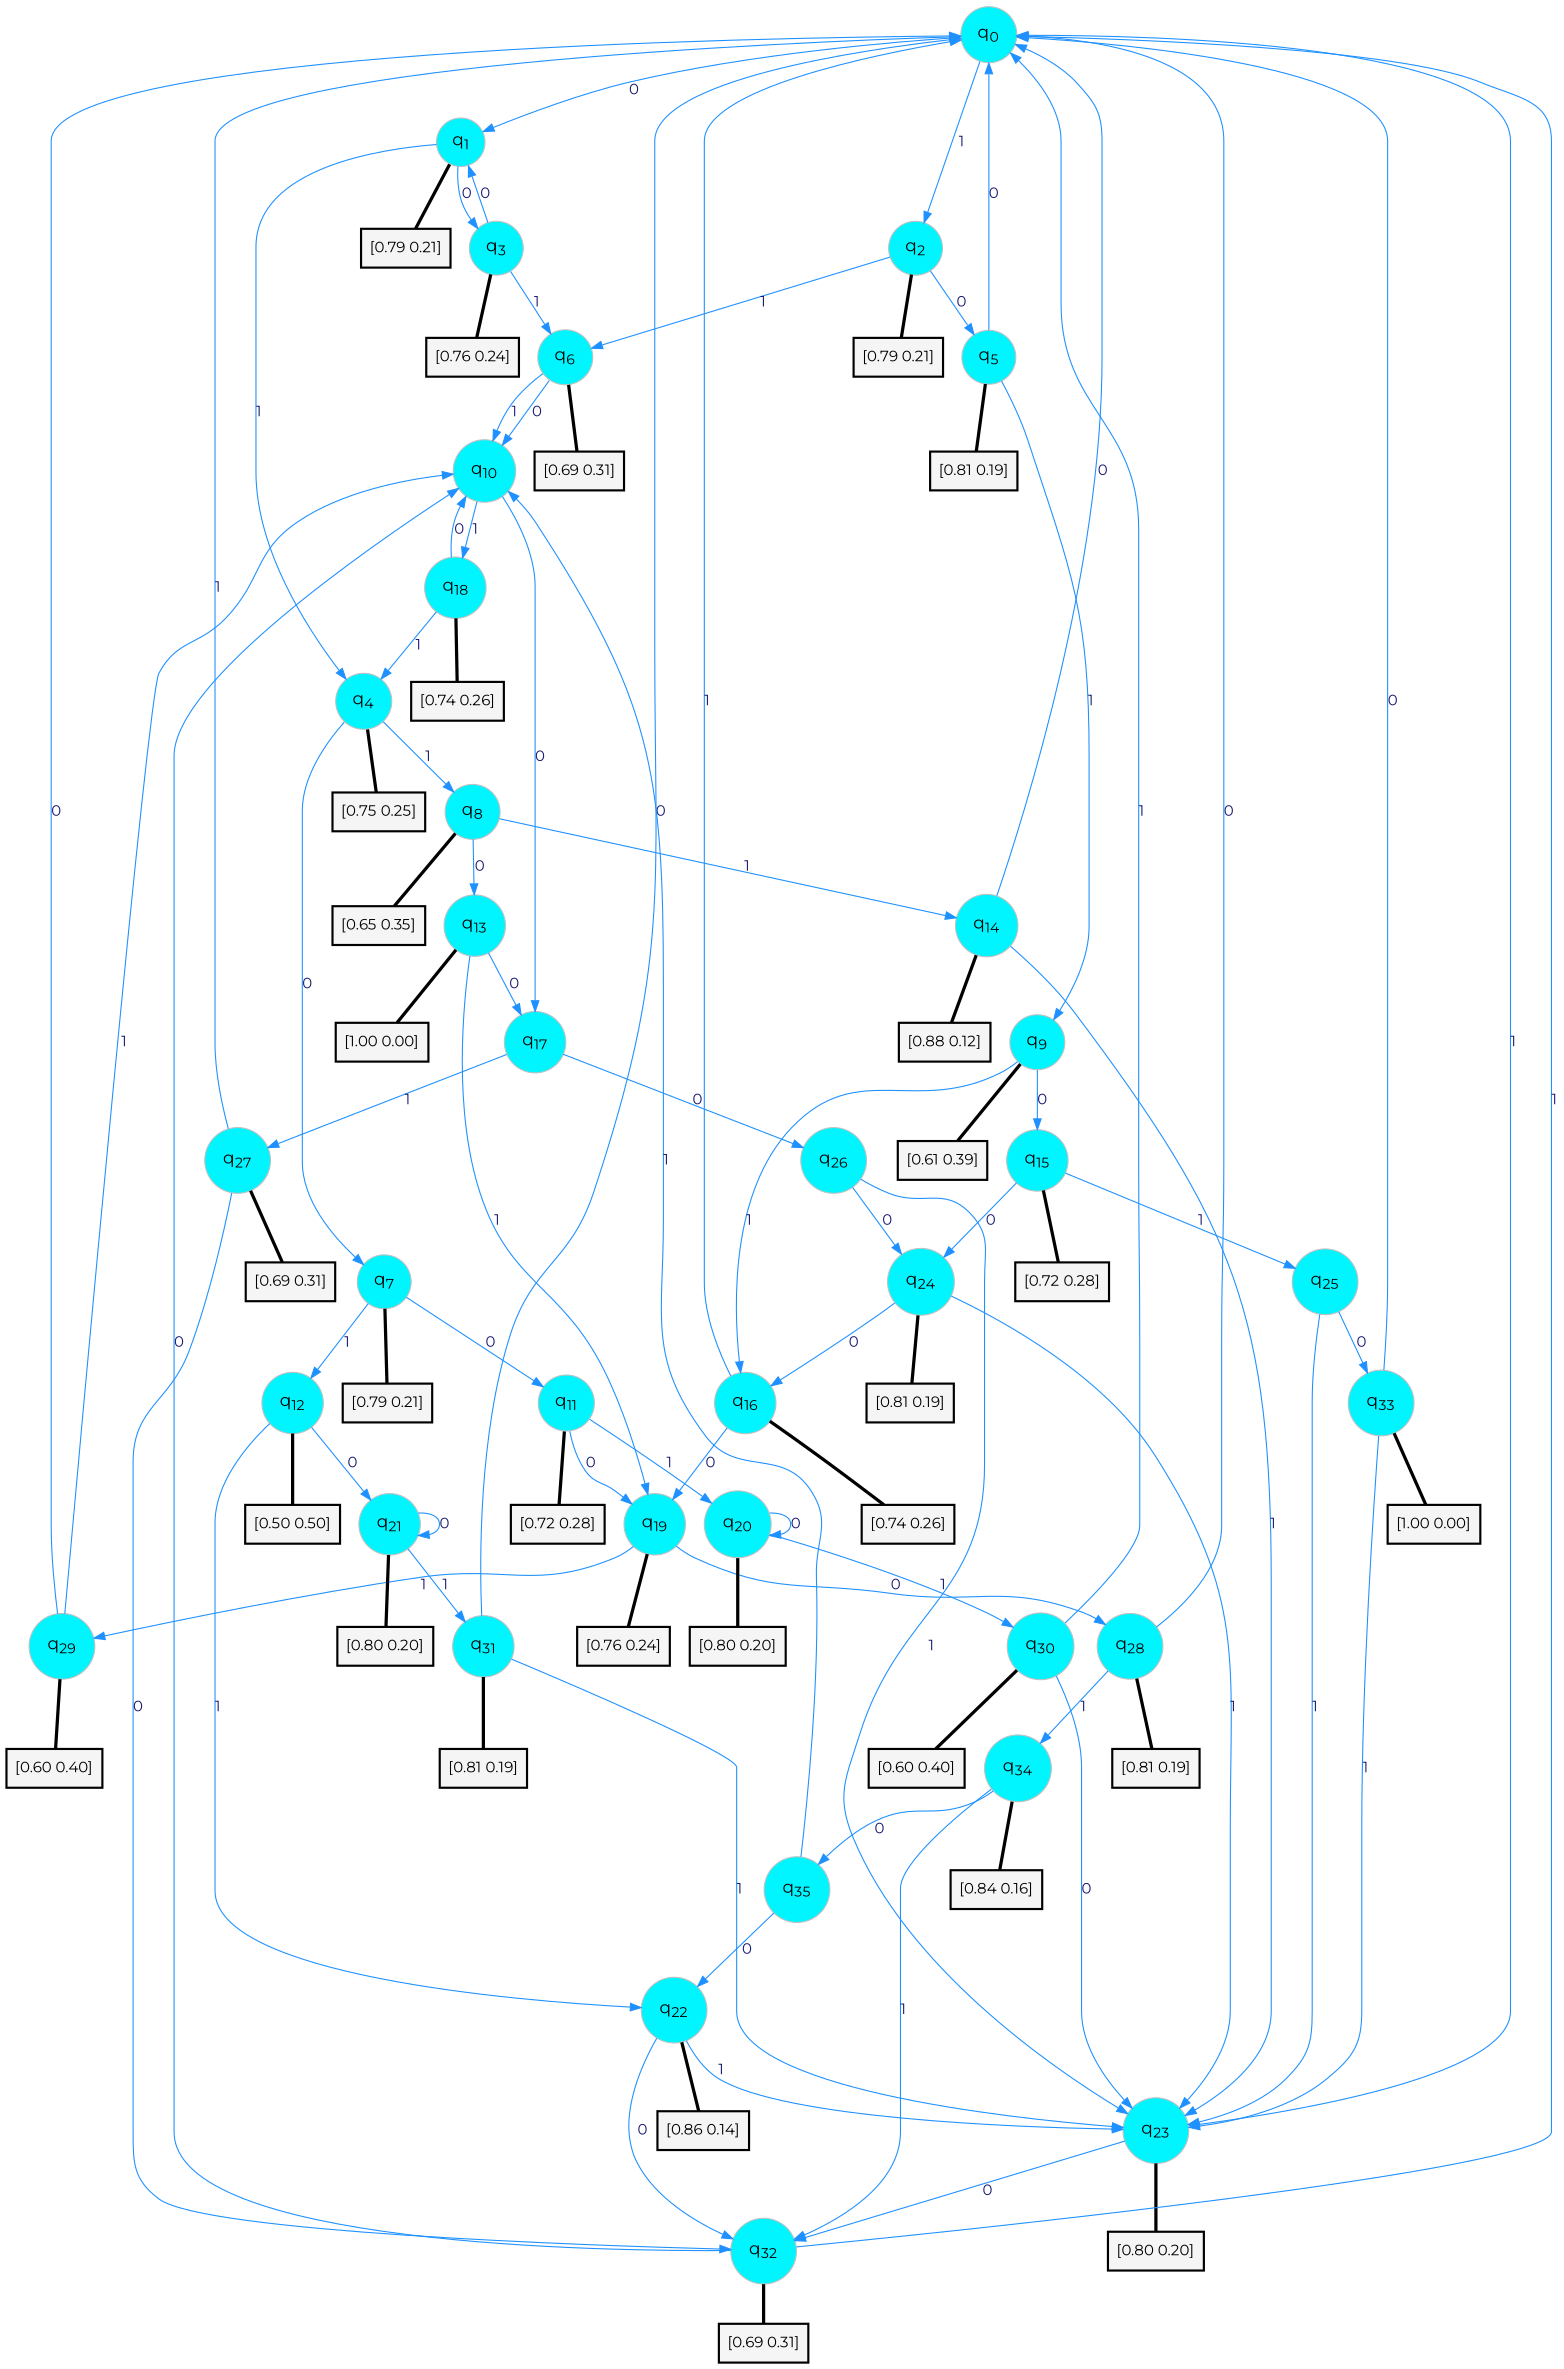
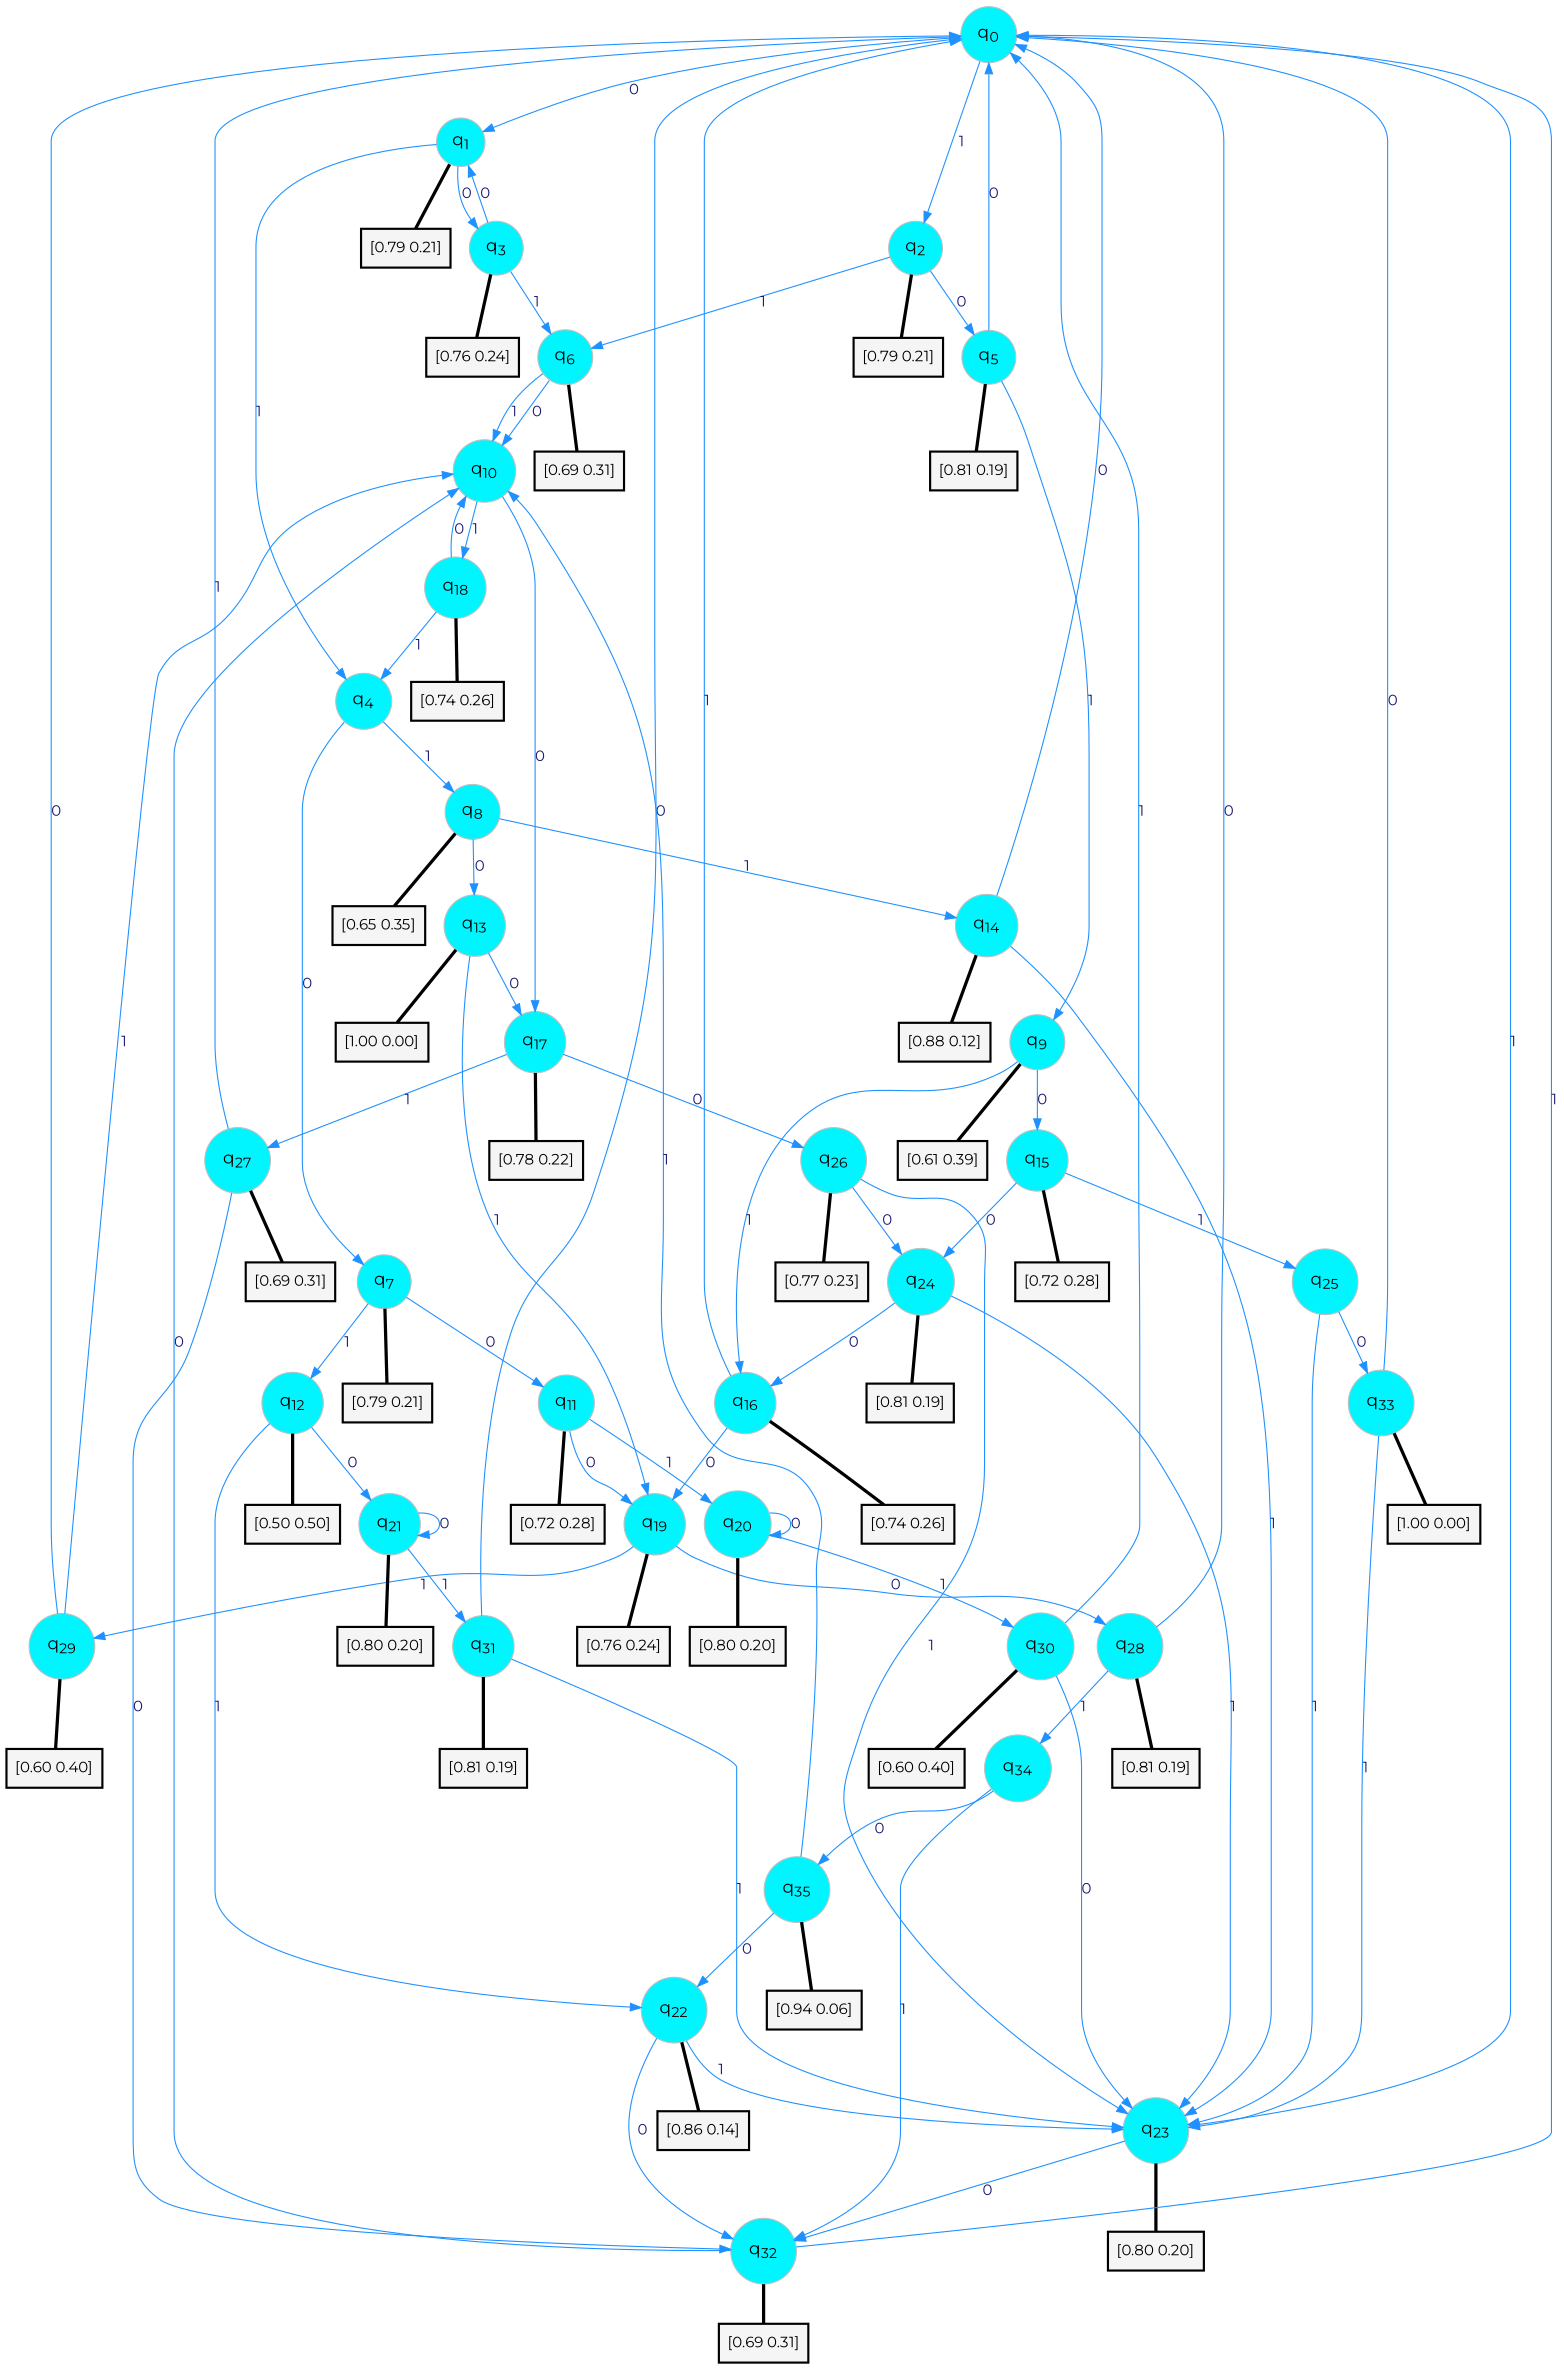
(379, 812) -> none
none -> (536, 1160)
none -> (822, 1282)
(996, 1890) -> none
none -> (814, 2010)
